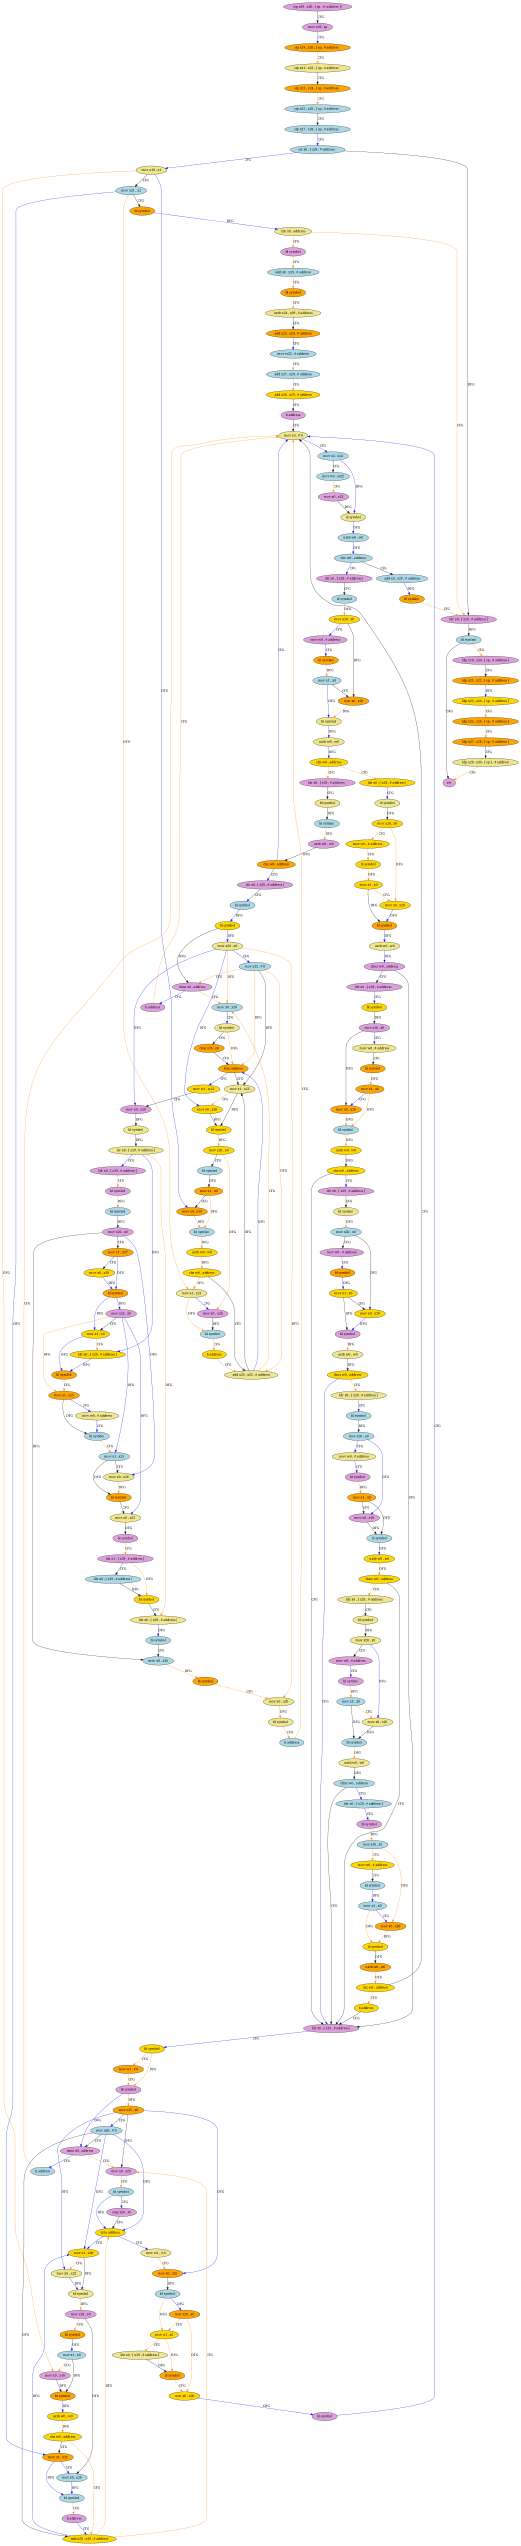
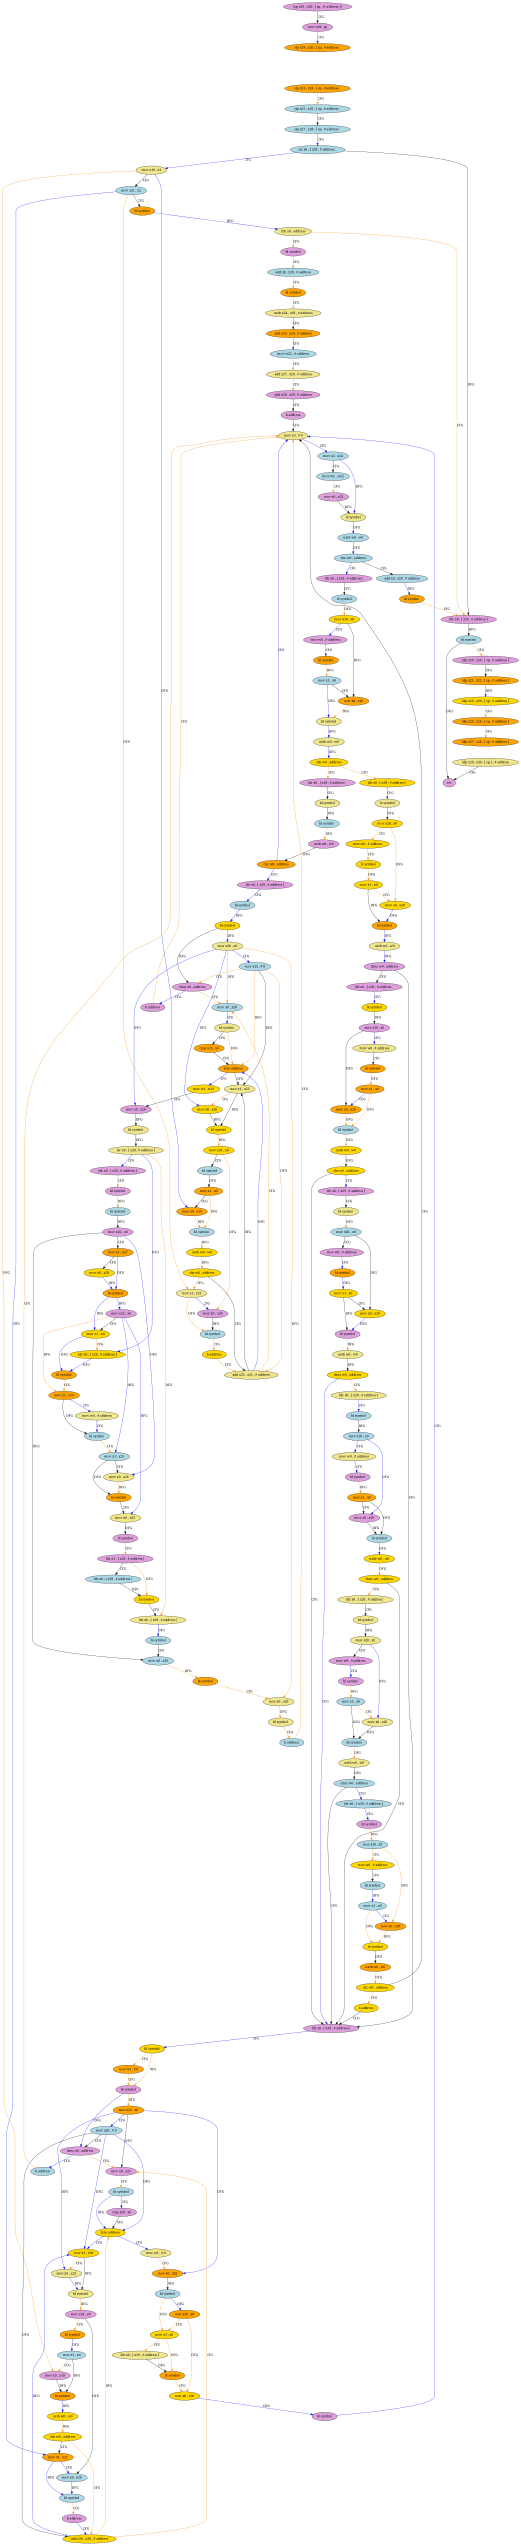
(318, 68) -> none
(293, 374) -> (293, 374)
(293, 395) -> (293, 395)
(486, 751) -> none
(467, 773) -> (467, 773)
